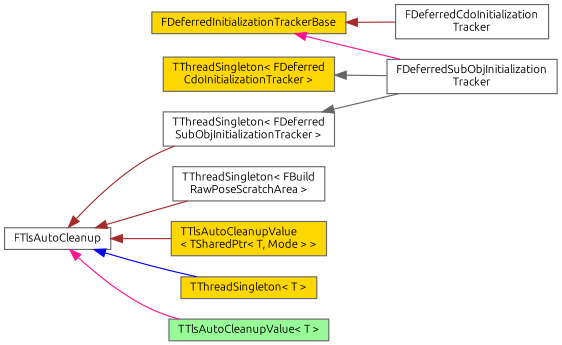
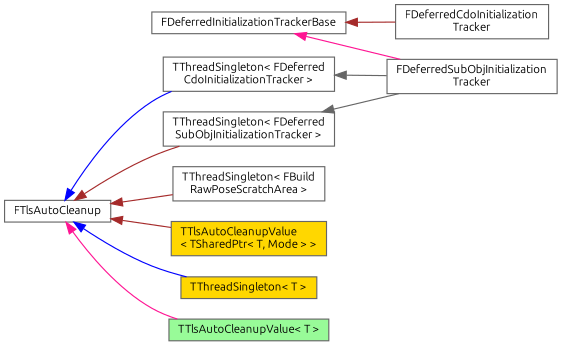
(249, 23) -> (249, 23)
(249, 74) -> (249, 74)
none -> (114, 134)
